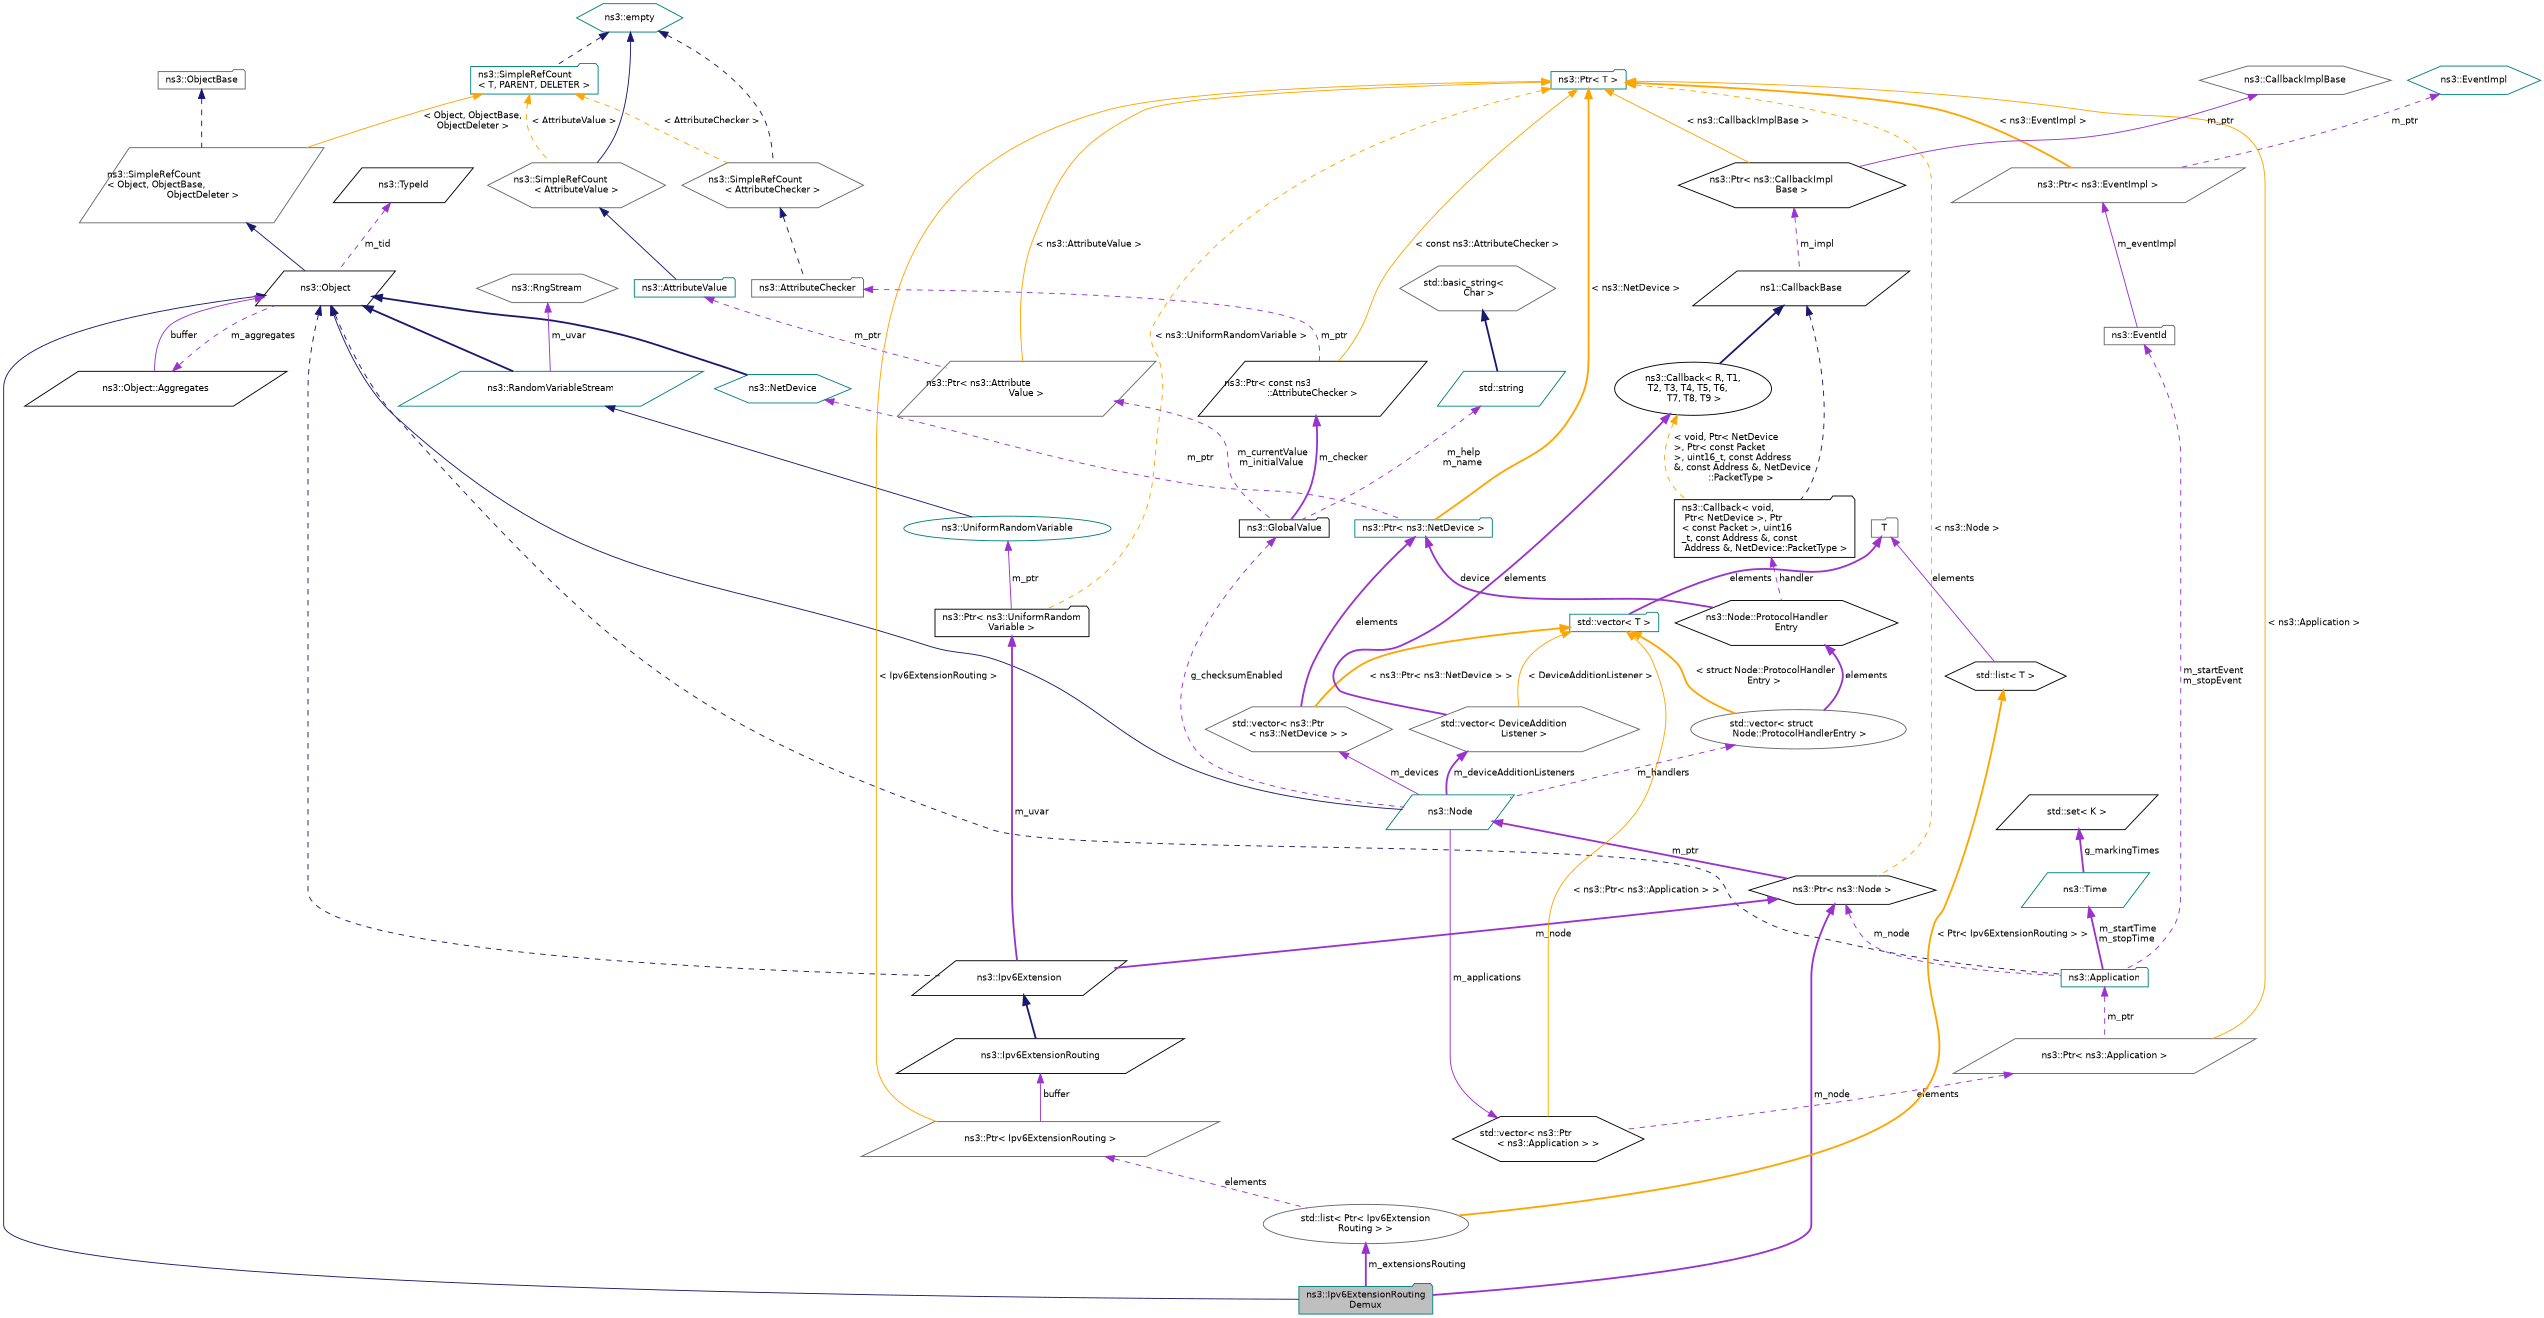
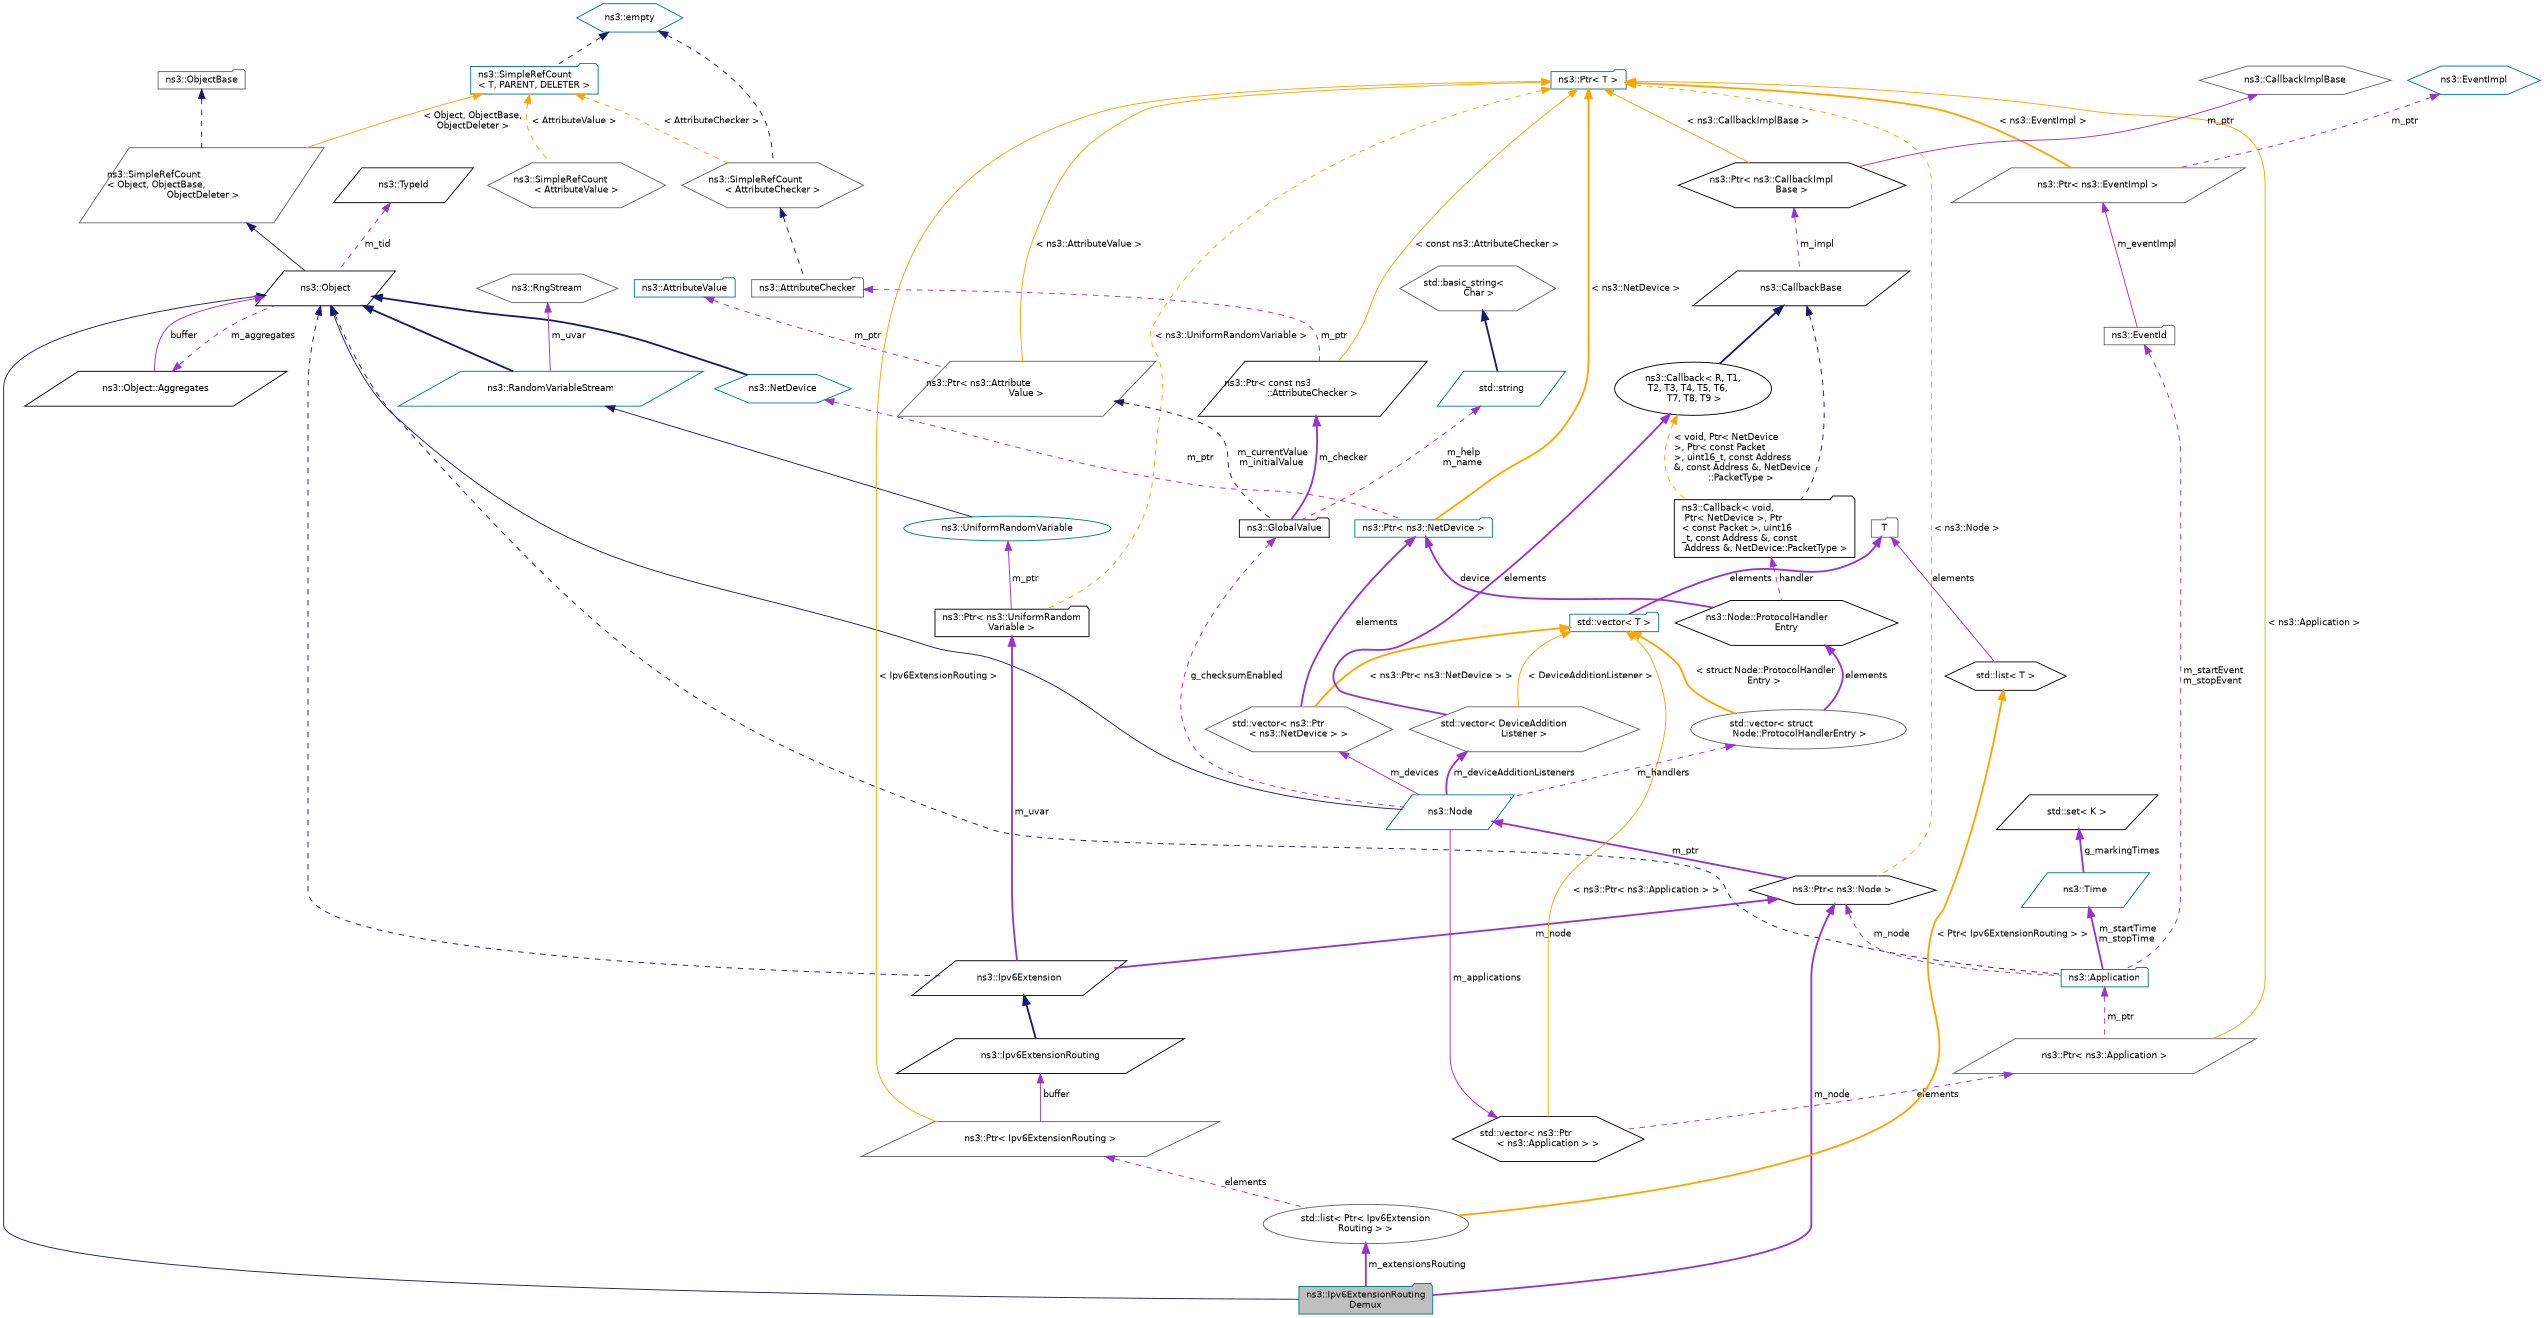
(625, 105) -> none
(641, 247) -> none
(1801, 288) -> (1801, 288)
(1220, 436) -> (1220, 436)
